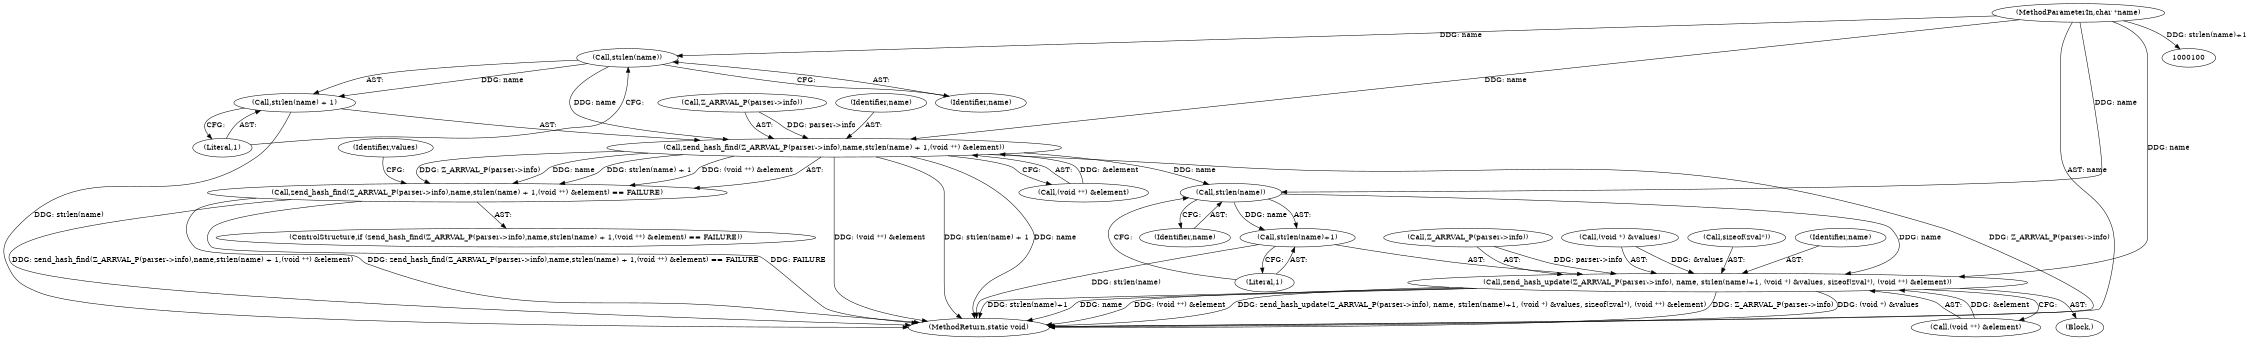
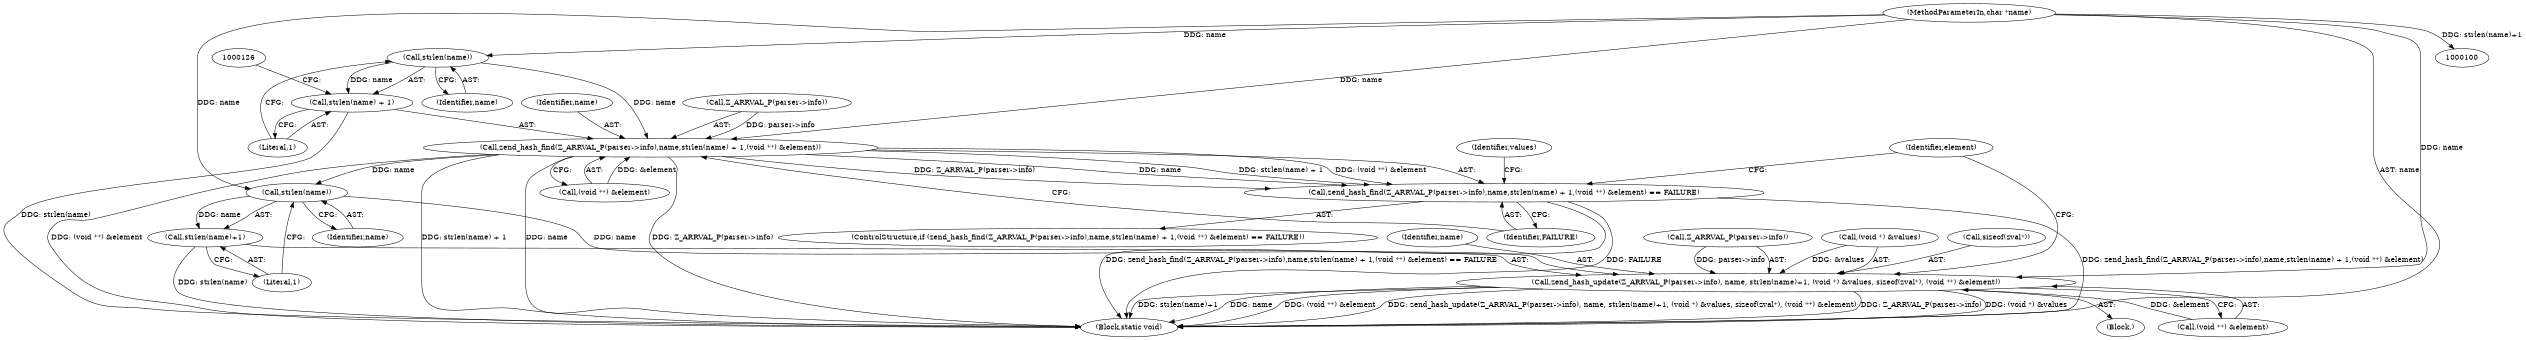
none -> (239, 58)
none -> (1941, 148)
none -> (1541, 238)
(979, 328) -> (1129, 328)
